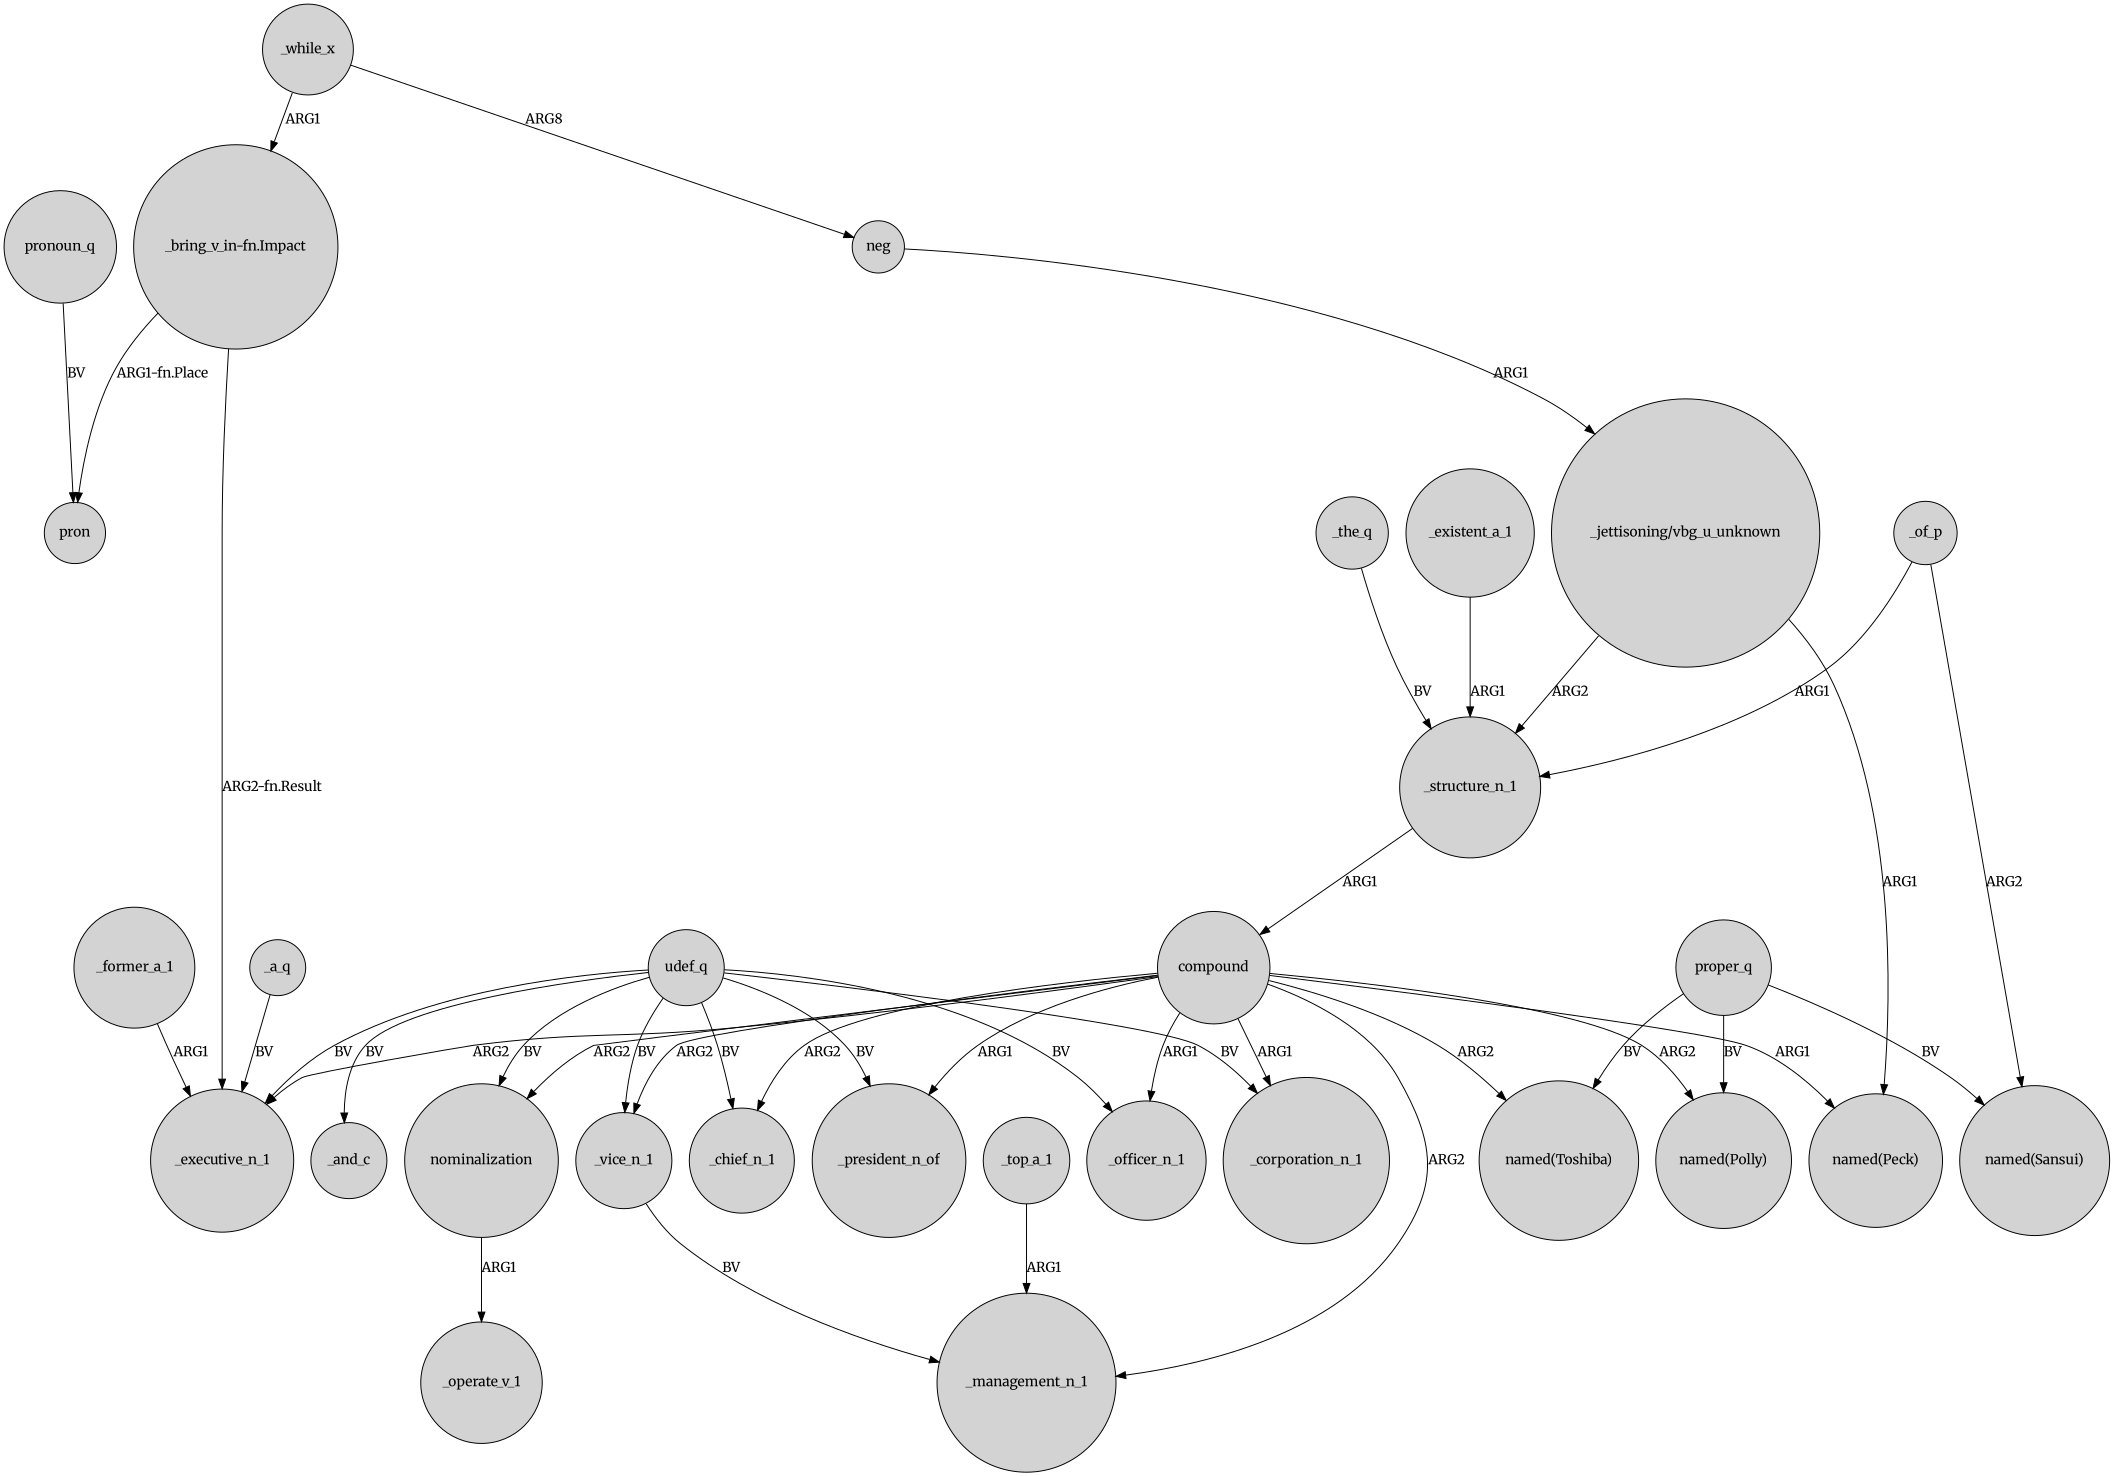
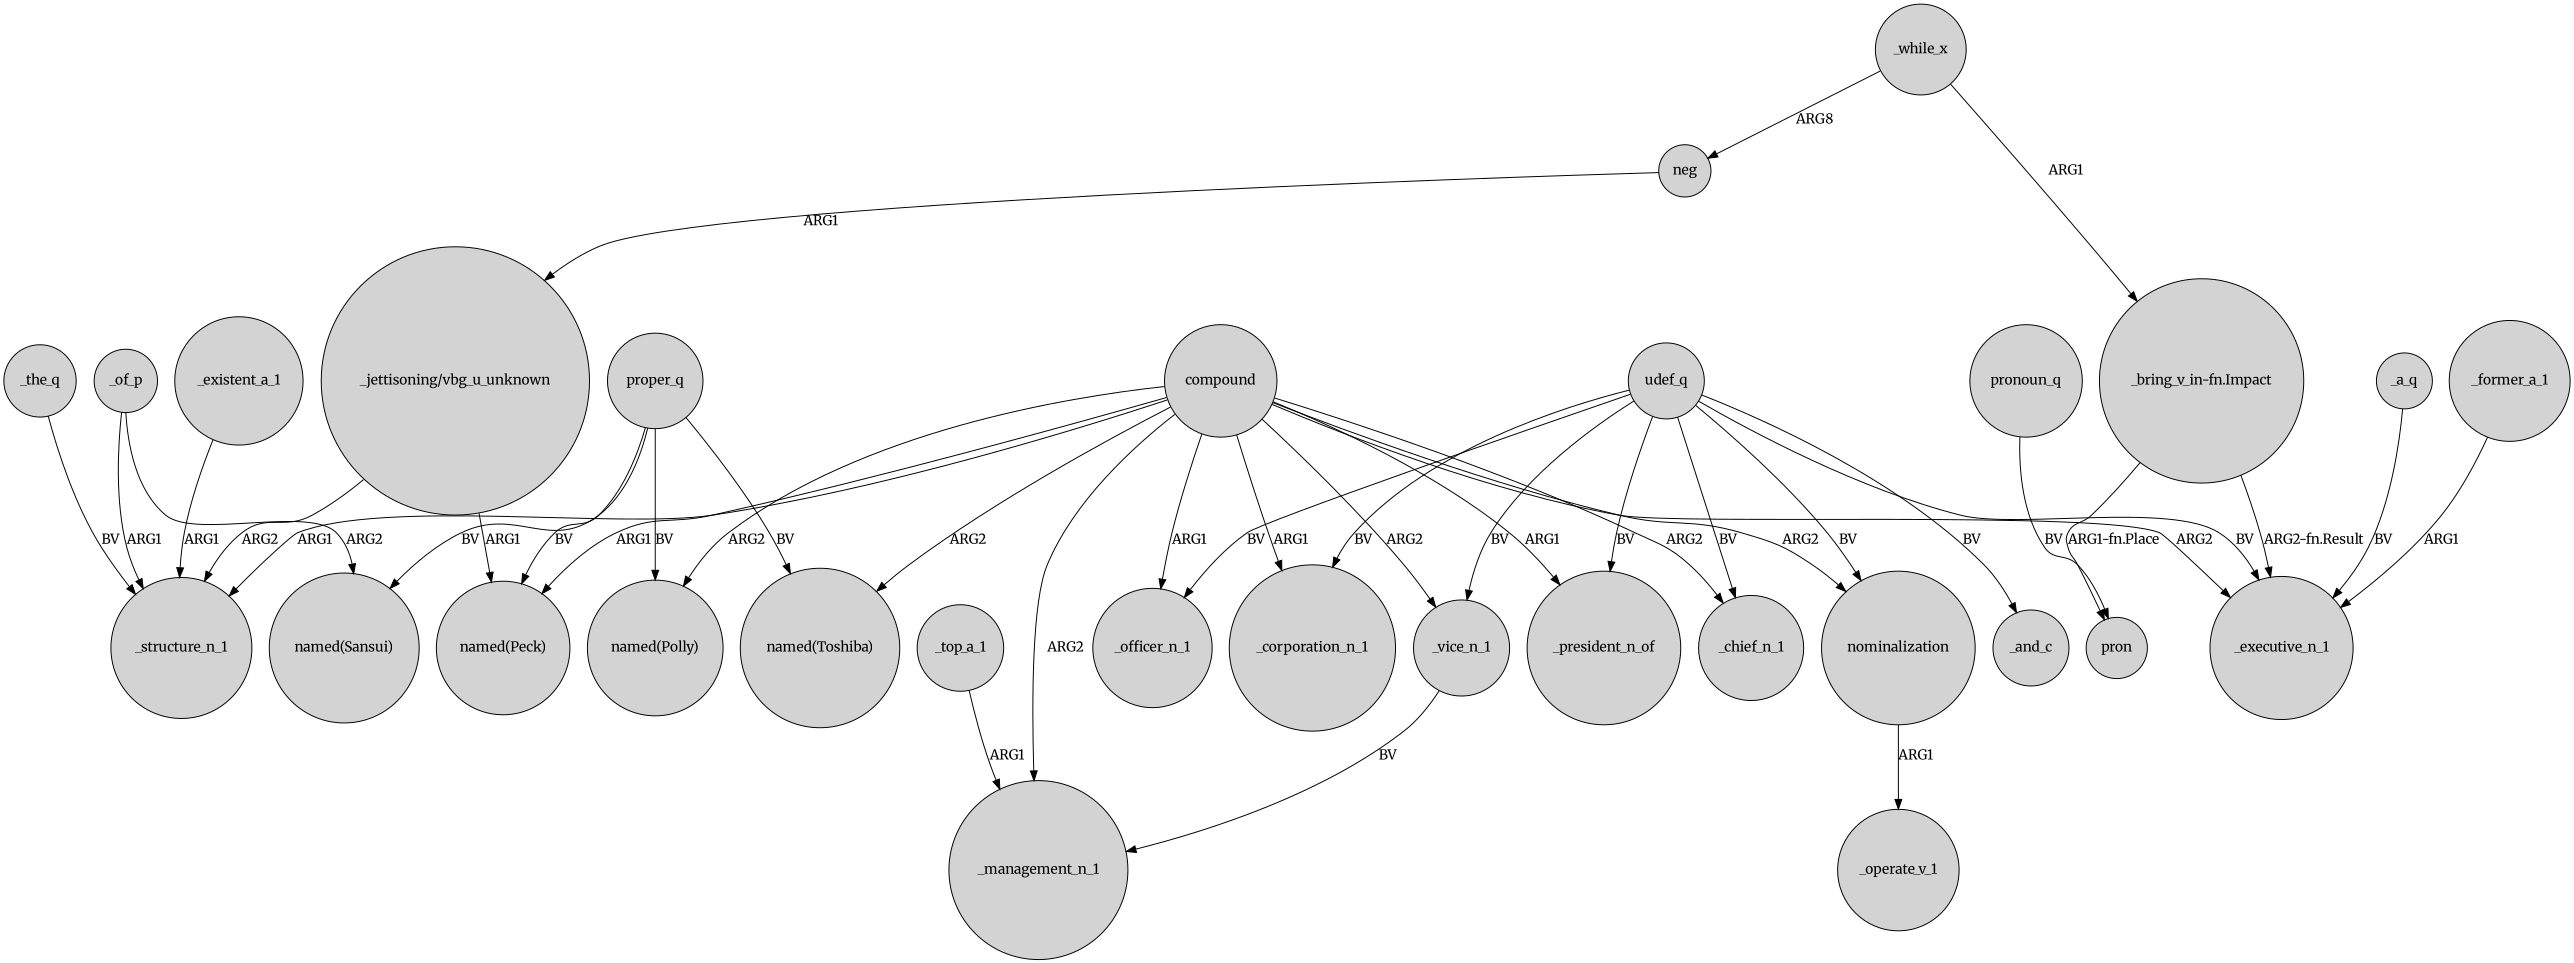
none -> (599, 515)
(1340, 879) -> (625, 519)
